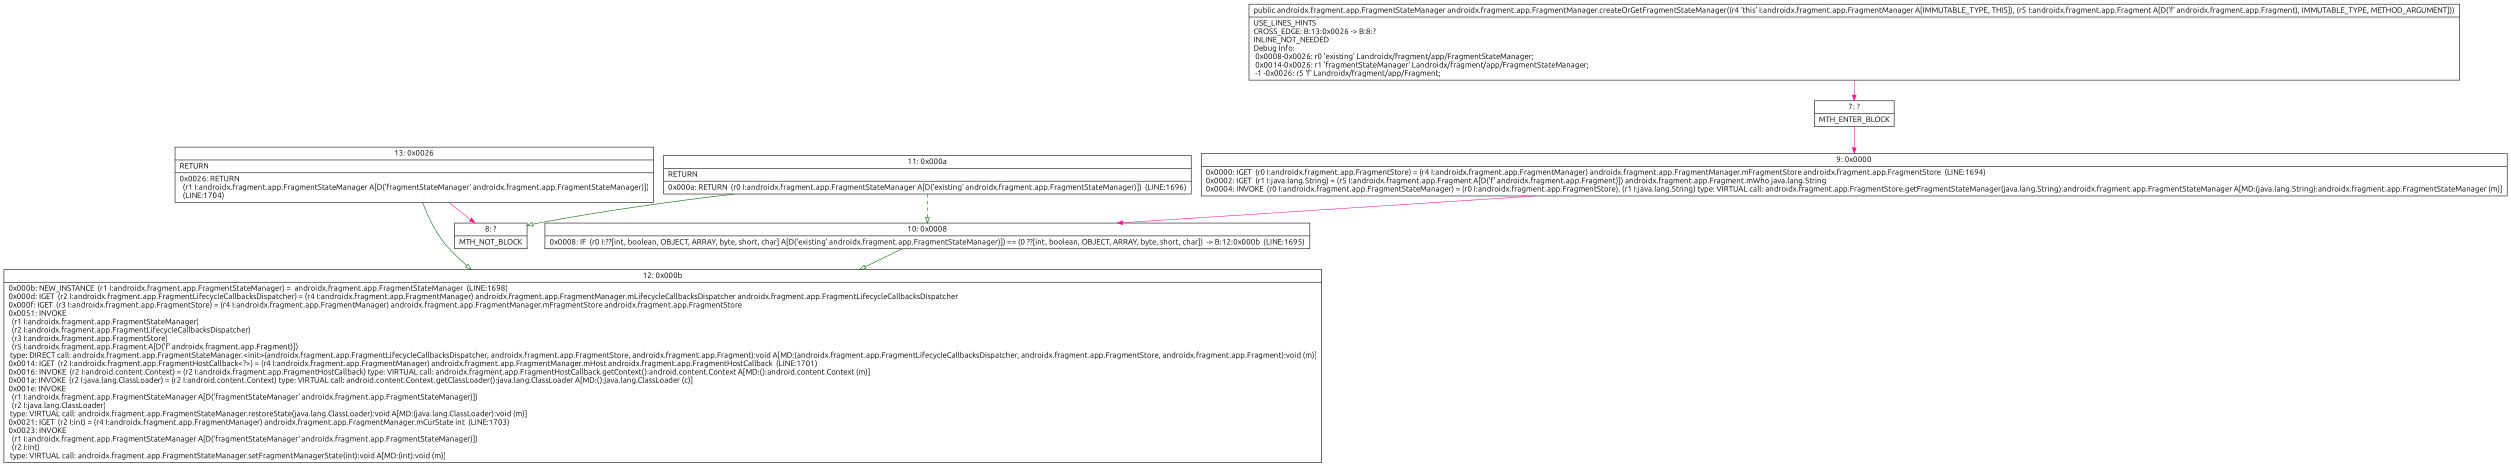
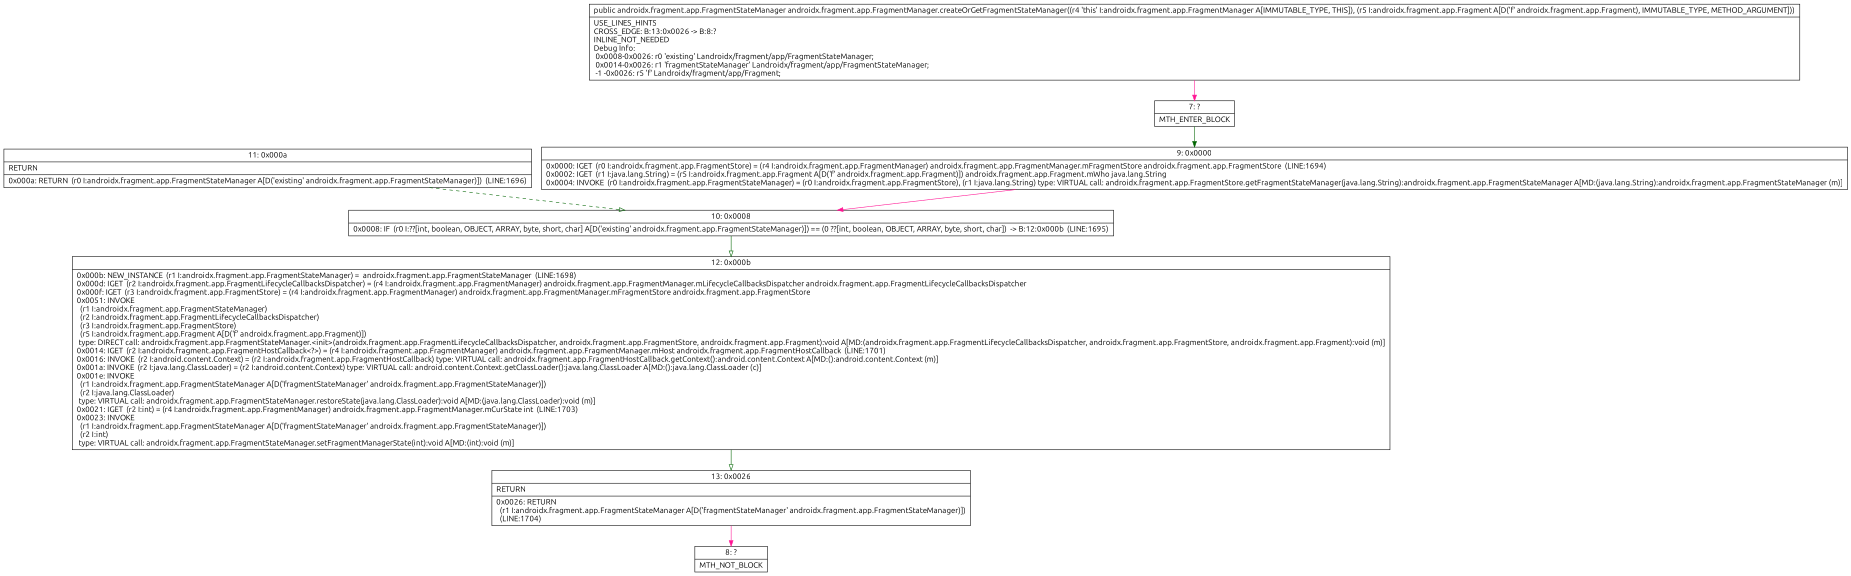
(1854, 137) -> (1195, 134)
(633, 207) -> none
(440, 237) -> (731, 457)
